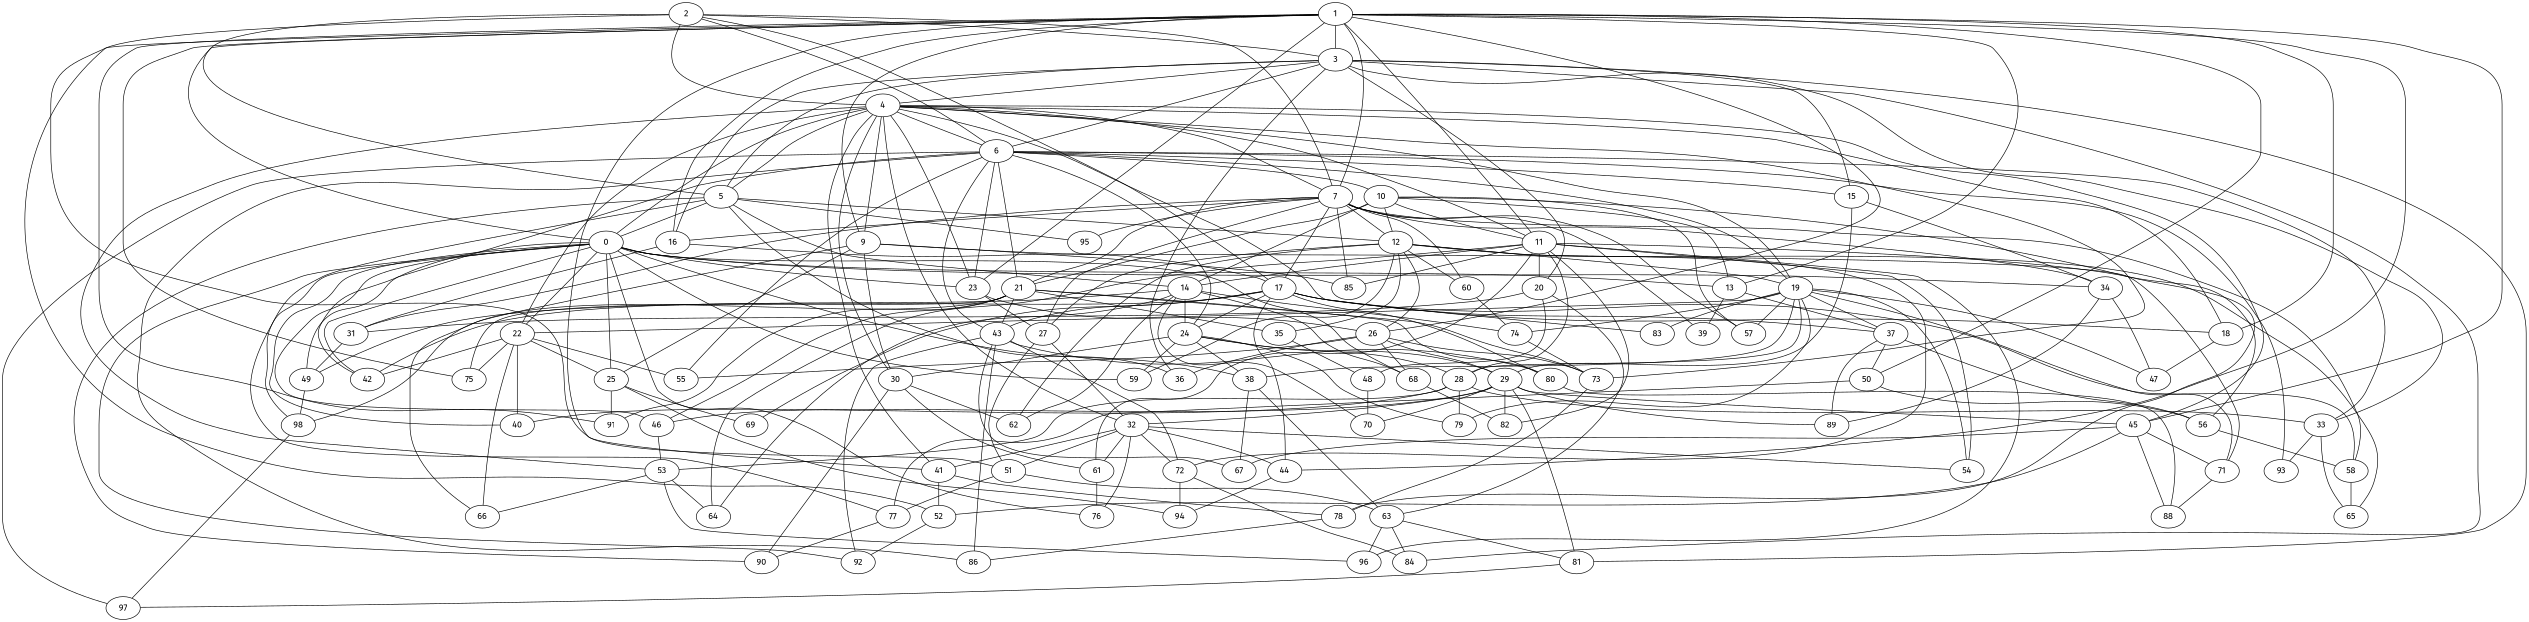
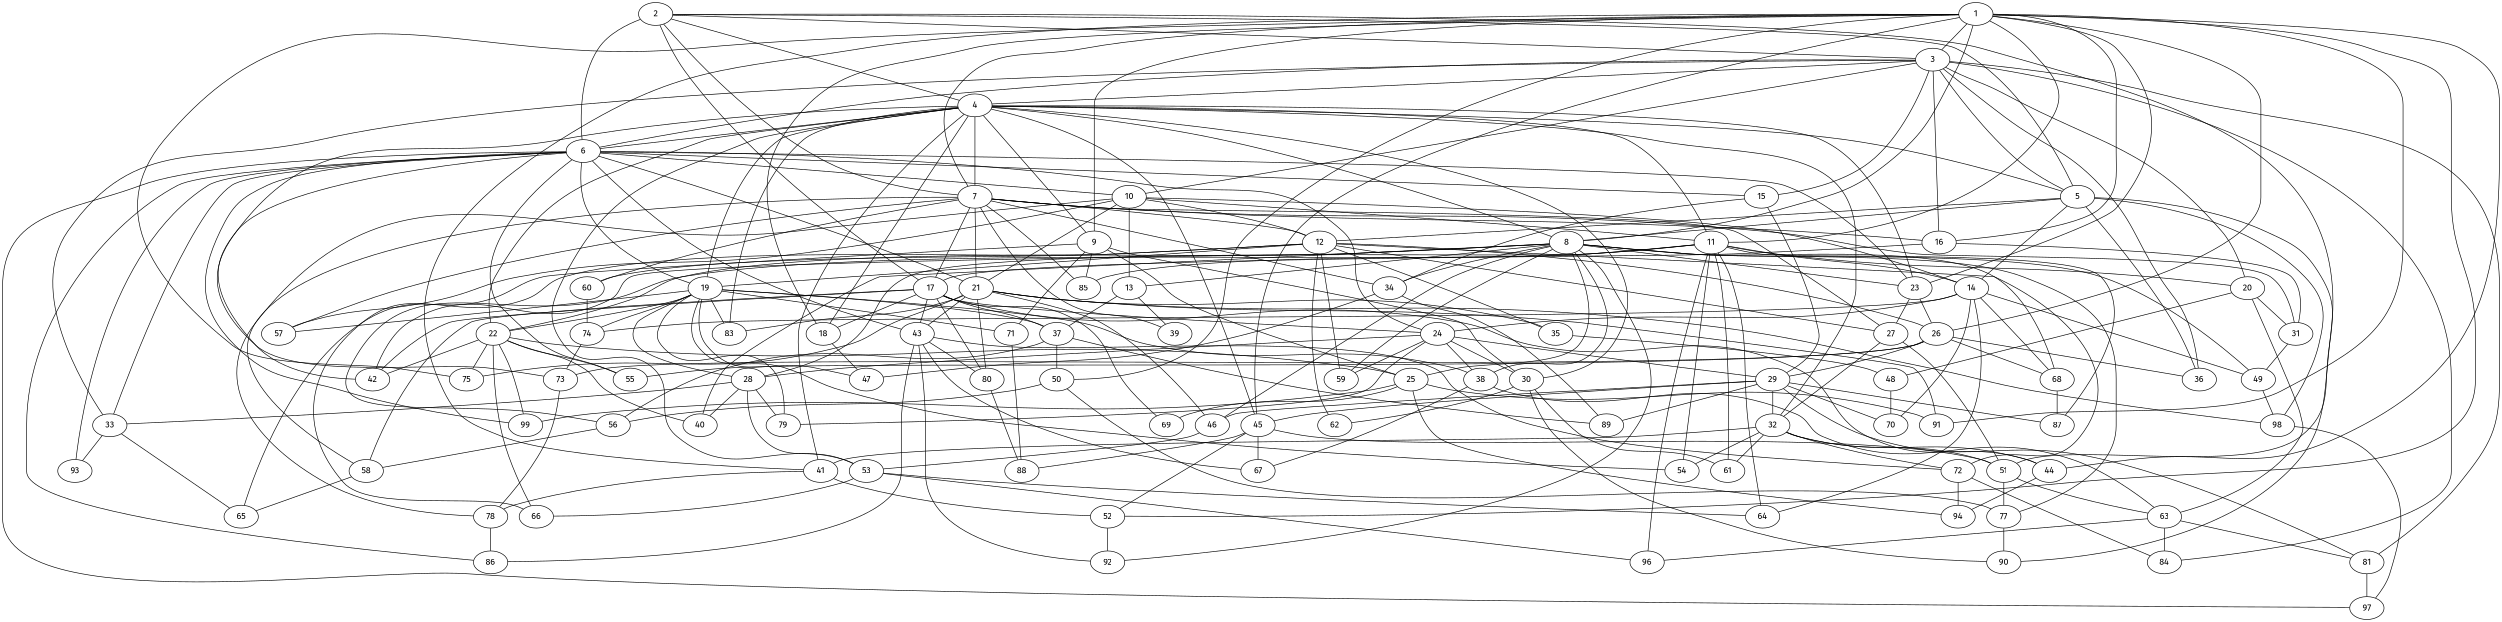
(1879, 32) -> none
none -> (1512, 131)
(606, 242) -> (1566, 242)
(1085, 242) -> none
(1313, 313) -> (899, 312)
(1108, 367) -> none
none -> (526, 425)
(1505, 425) -> (2057, 425)
(2178, 448) -> (1651, 441)
(1097, 517) -> none
